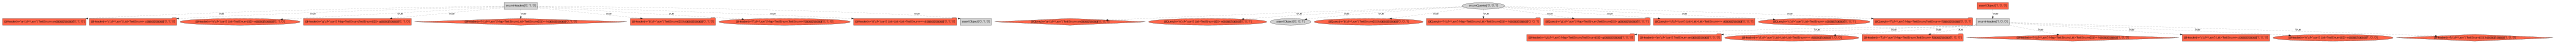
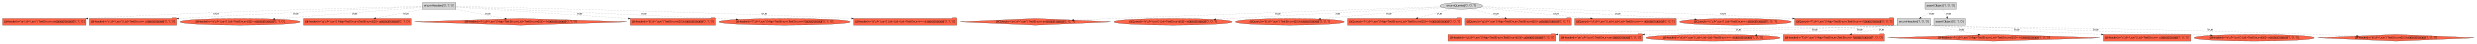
(1993, 6) -> (1941, 6)
(748, 9) -> (1945, 13)
(1291, 22) -> none
